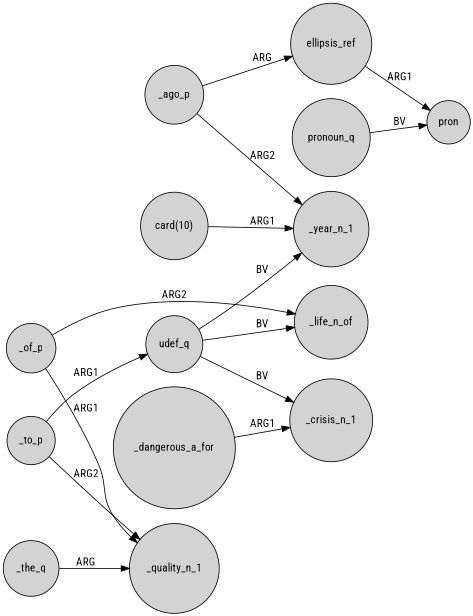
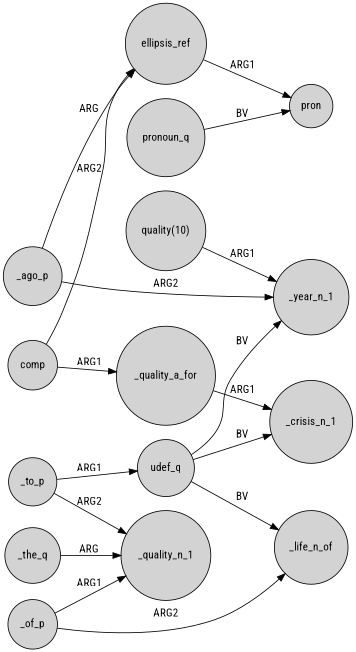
(174, 226) -> (166, 231)
none -> (33, 365)
(174, 448) -> (166, 376)
